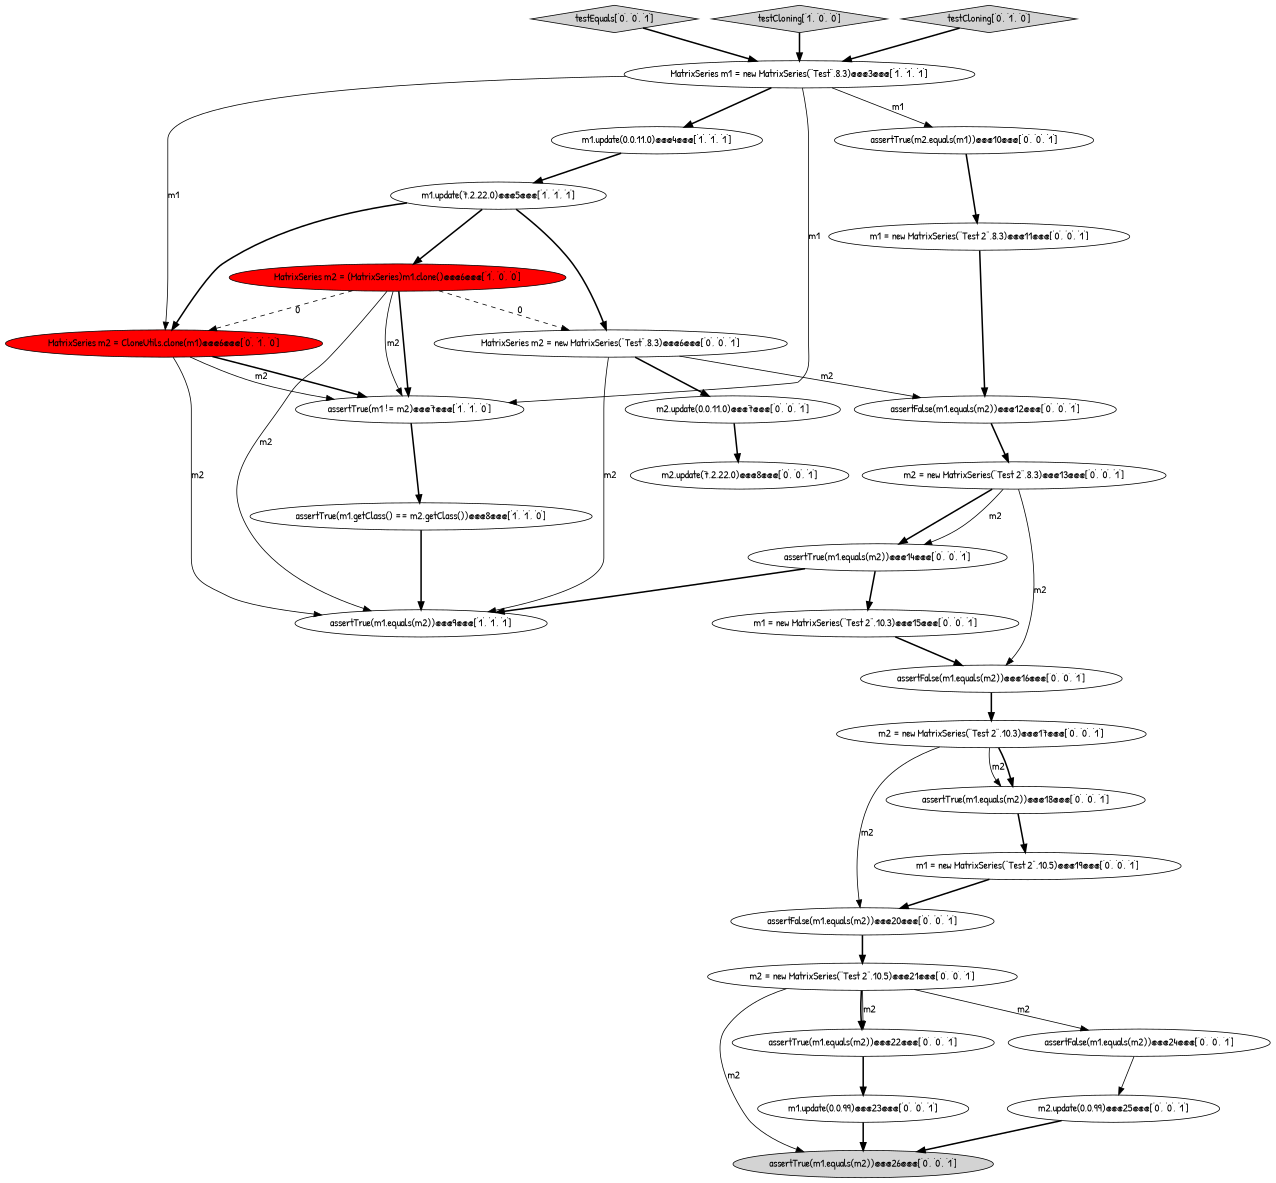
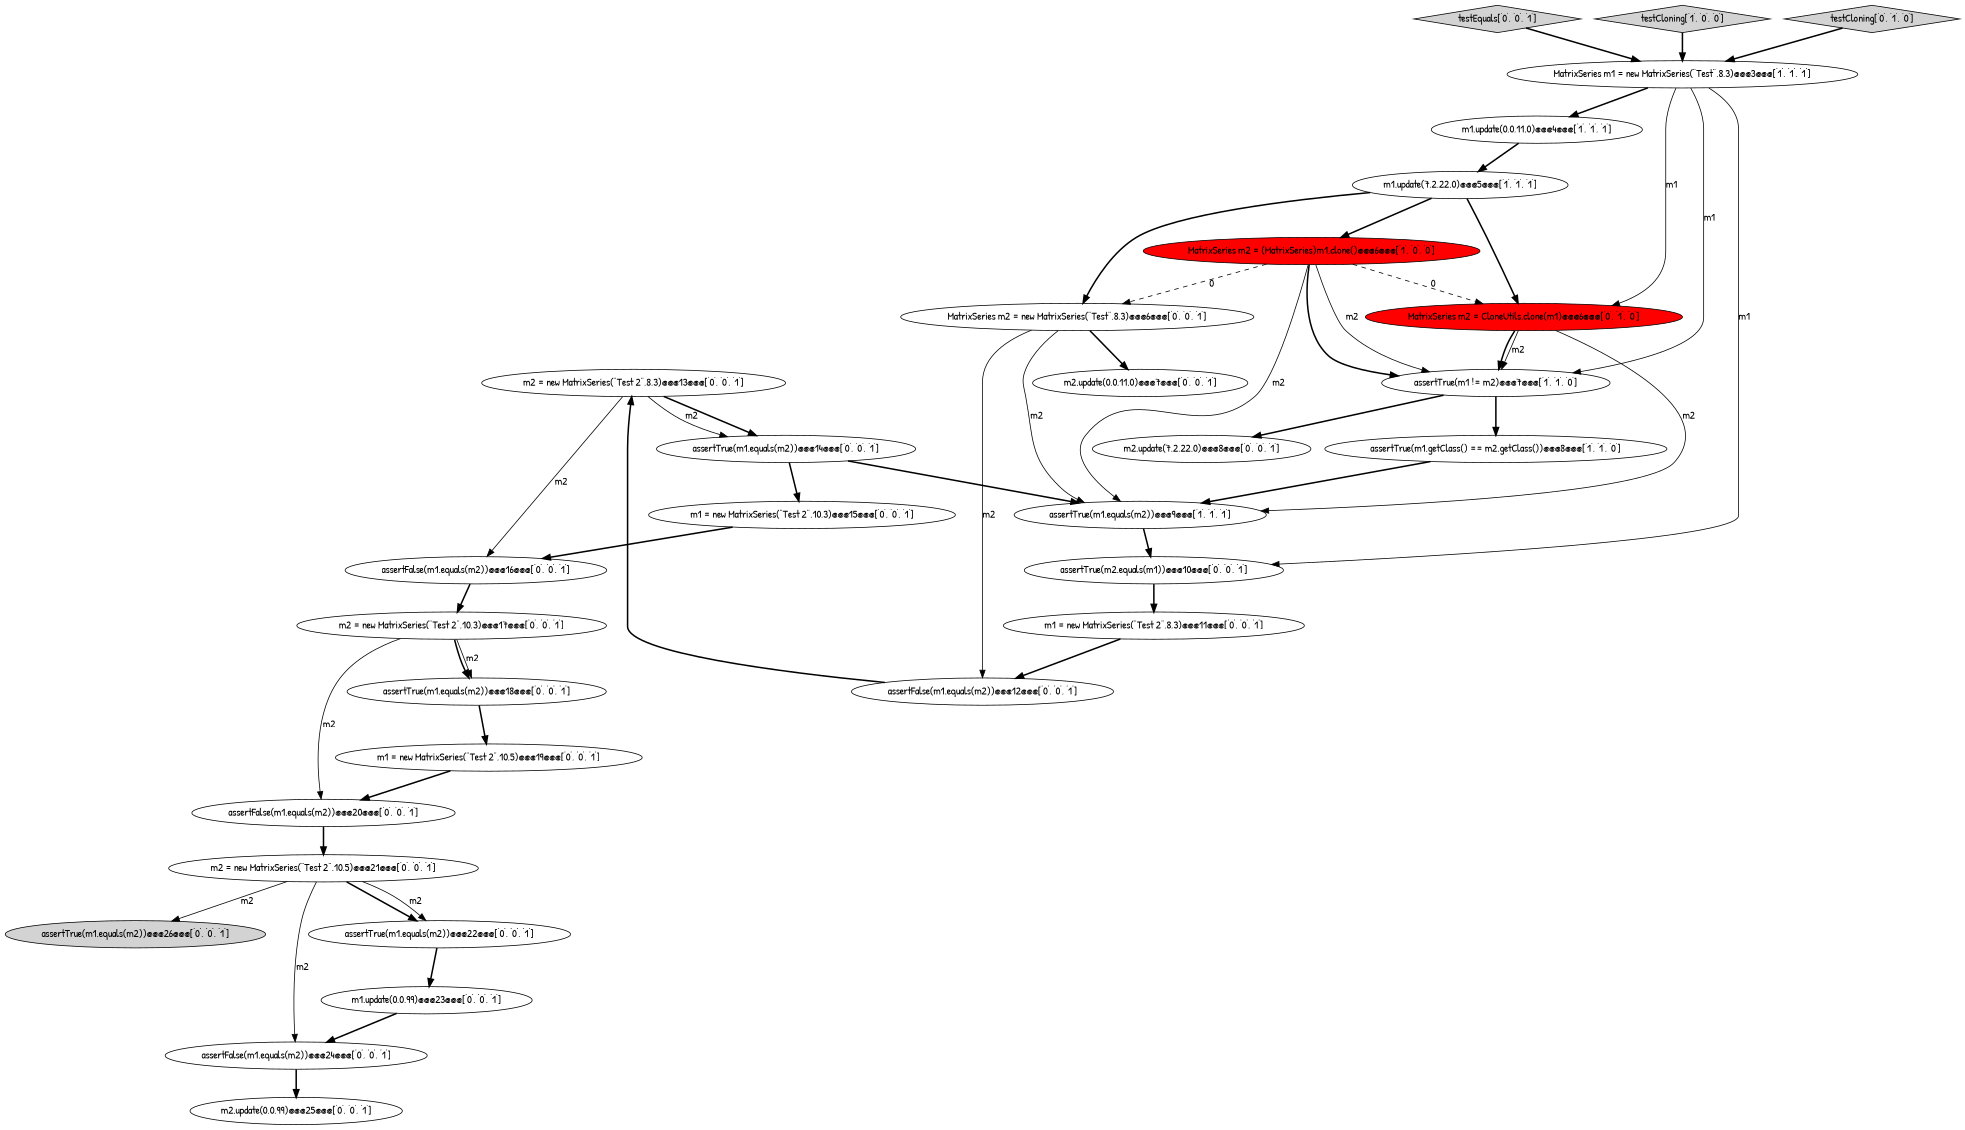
(736, 439) -> (1352, 415)
none -> (1146, 539)
(1128, 1072) -> (296, 1080)
(863, 1133) -> (365, 1026)
(993, 1135) -> none
